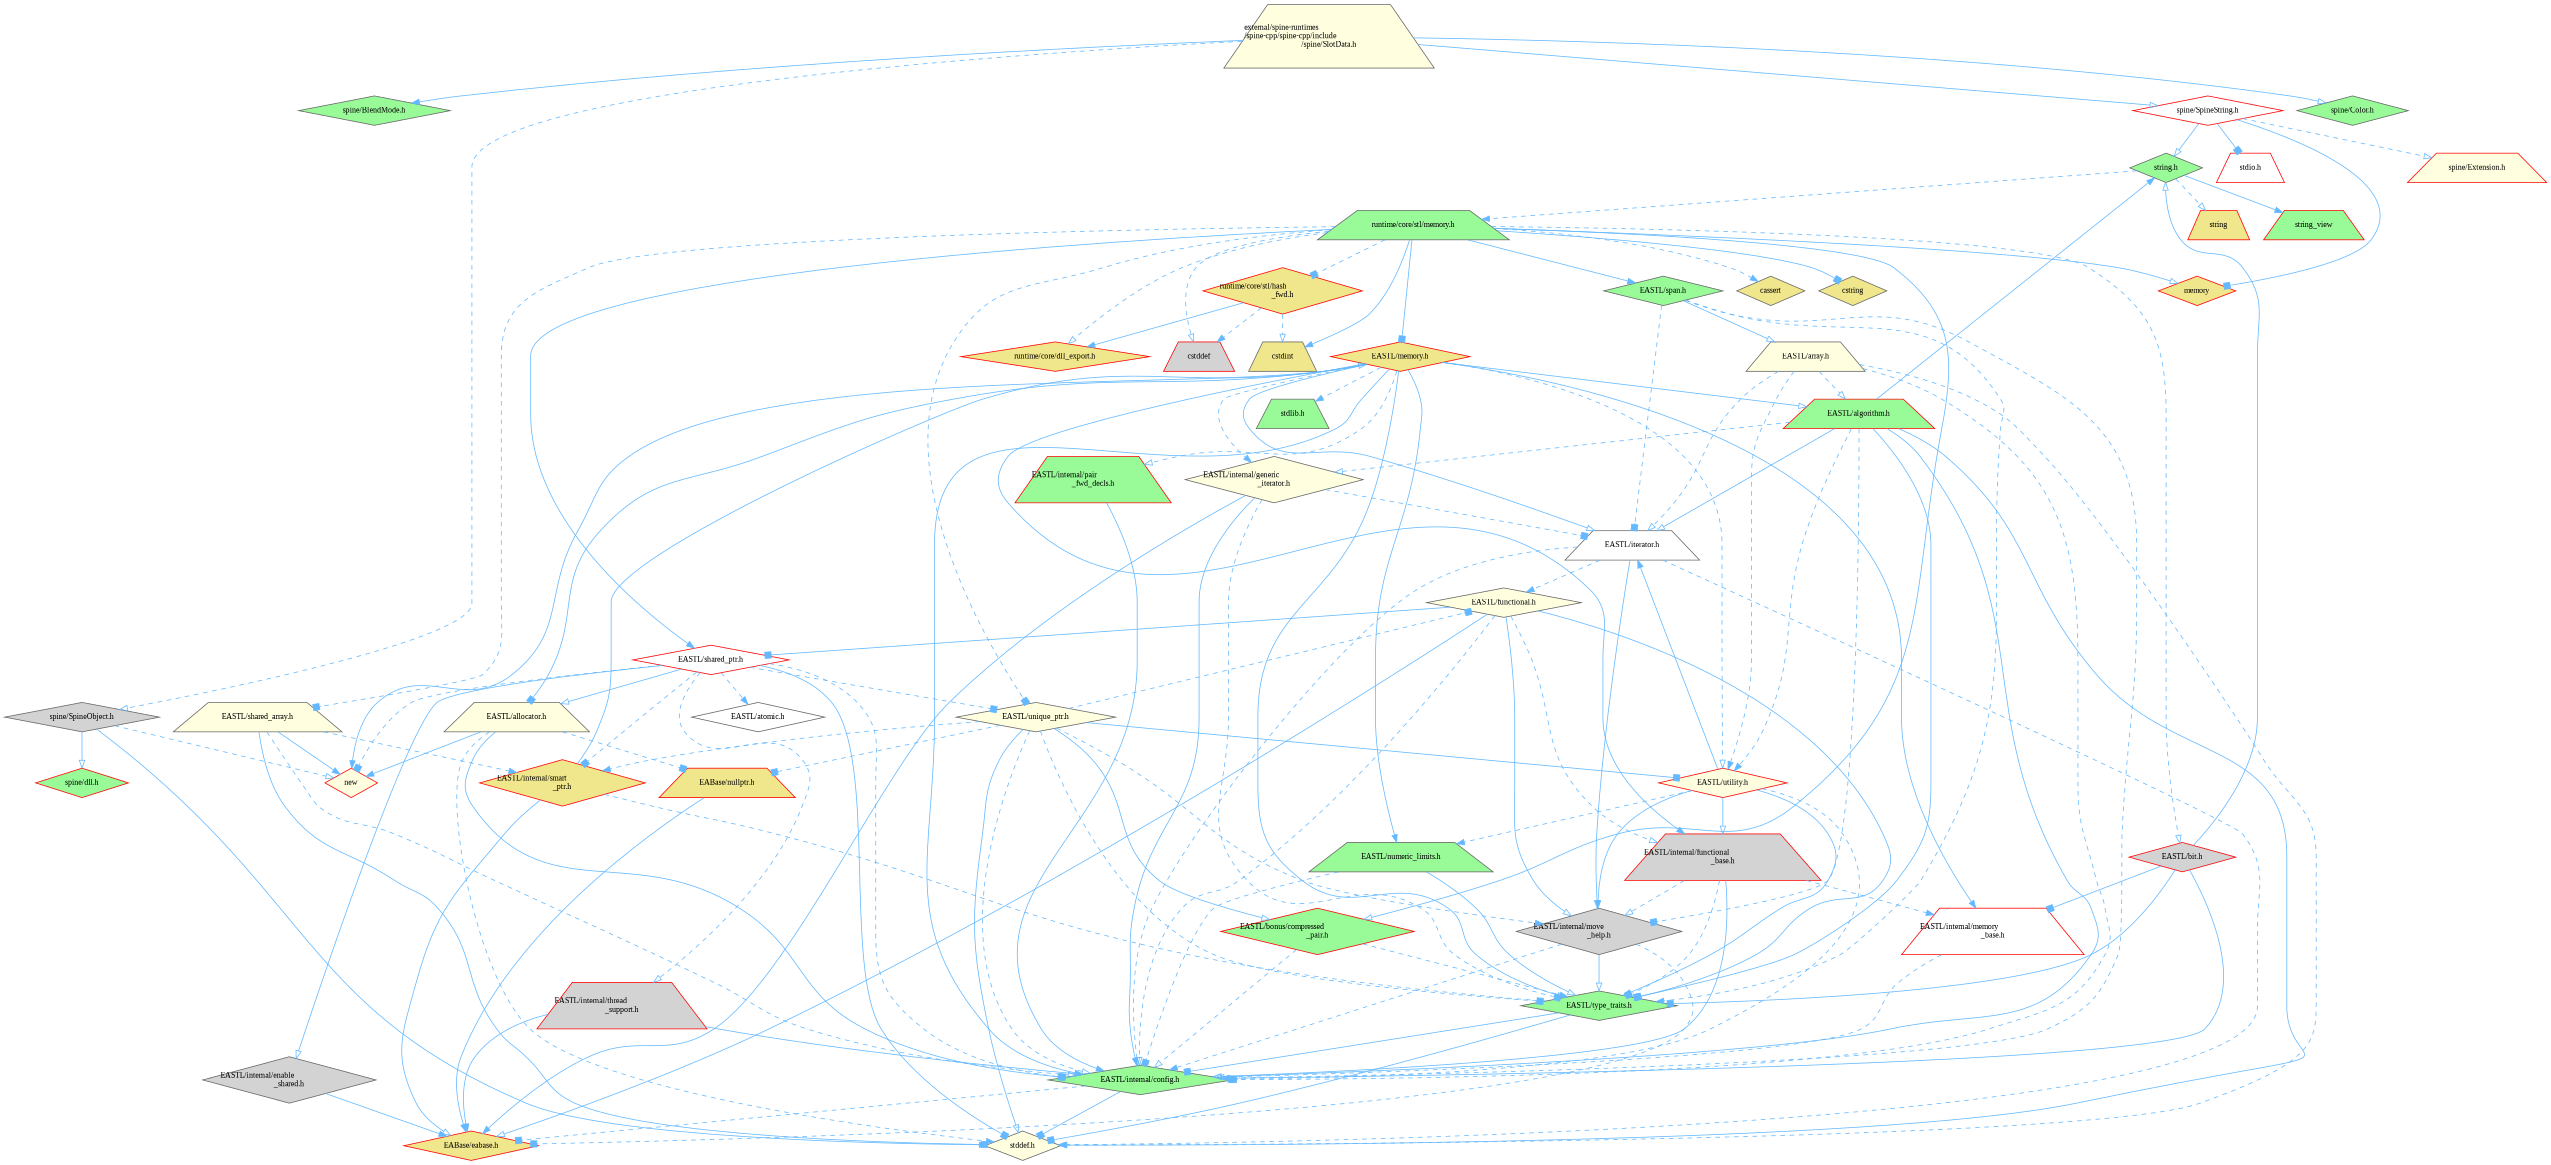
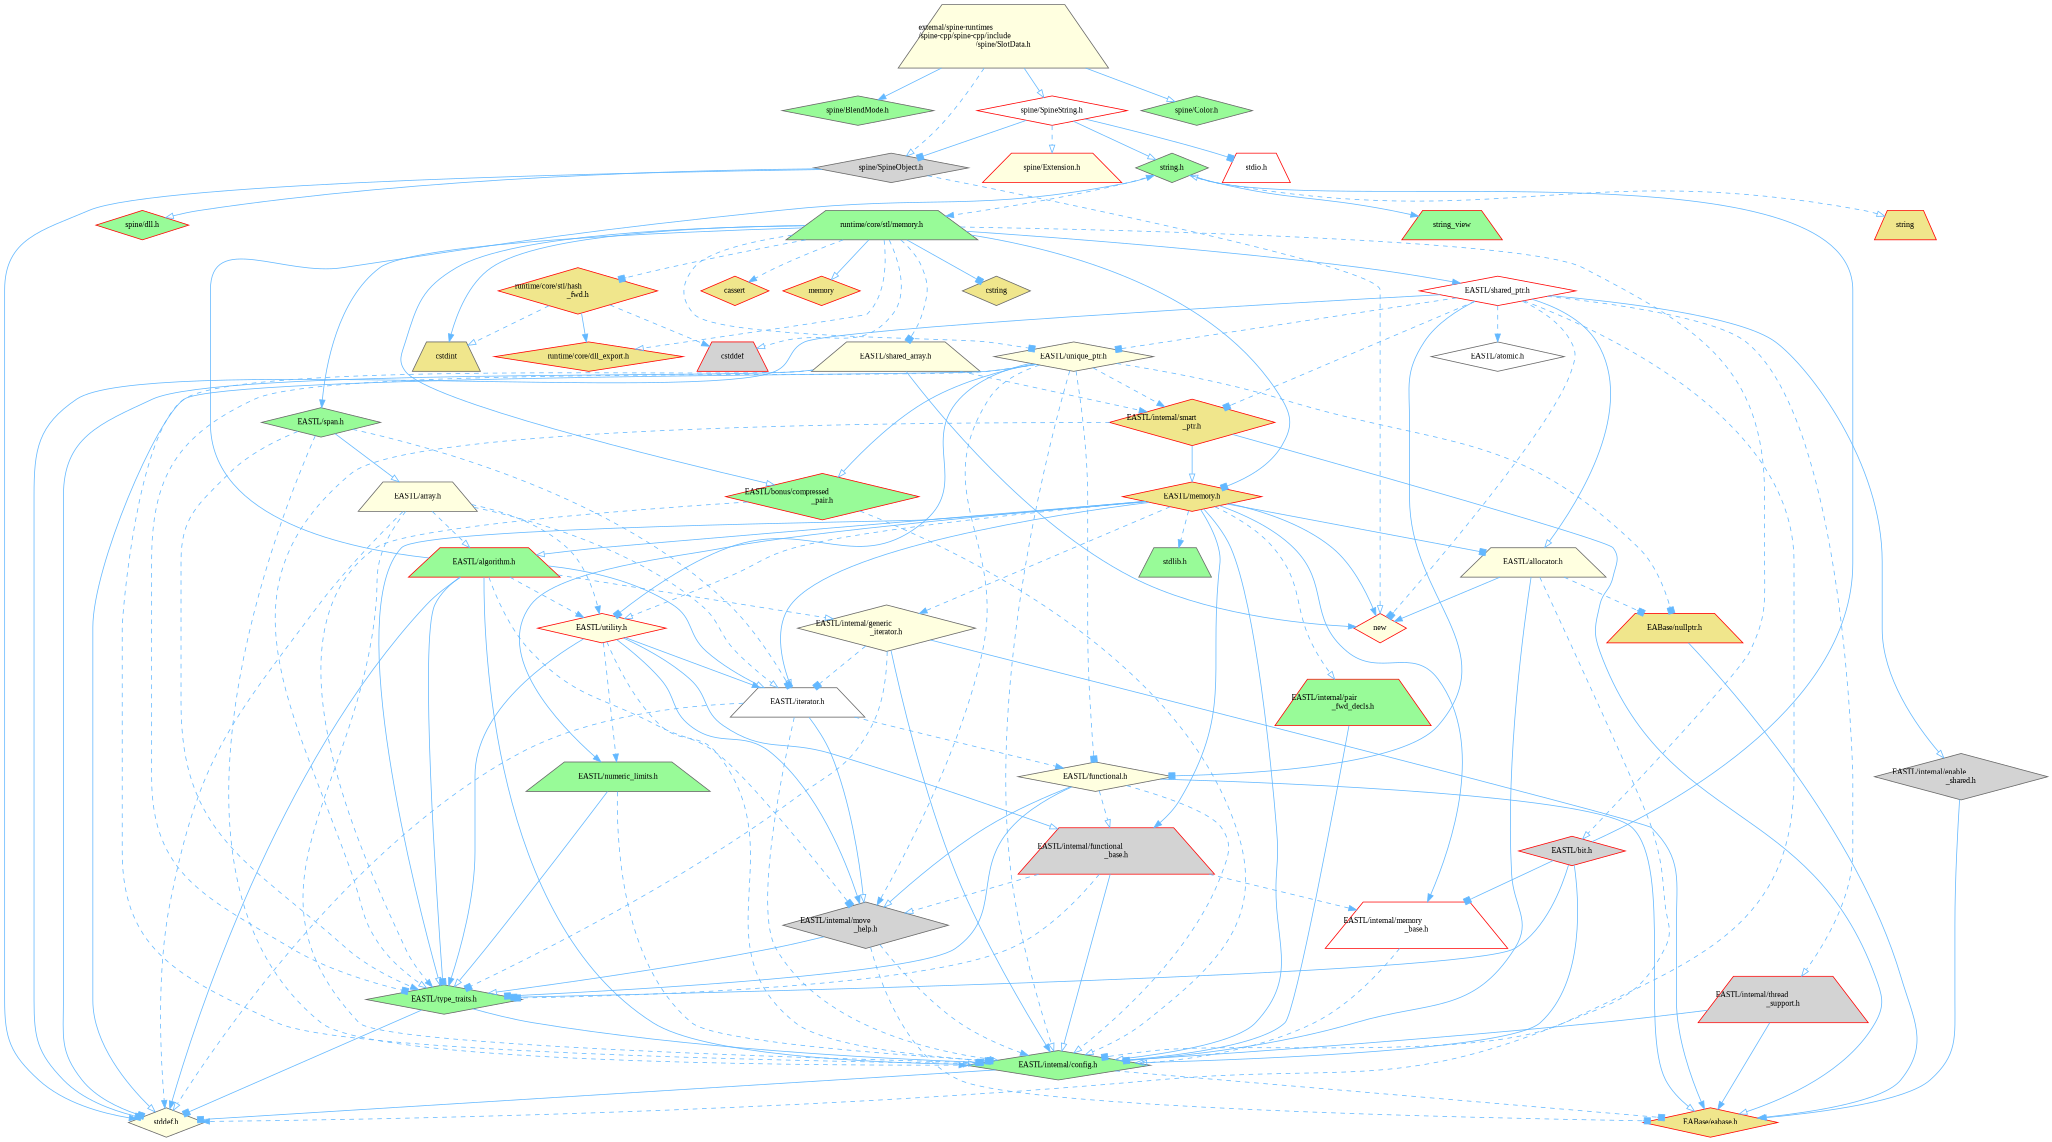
(2379, 213) -> (975, 138)
(1771, 291) -> (735, 291)
(1112, 631) -> (1454, 634)
